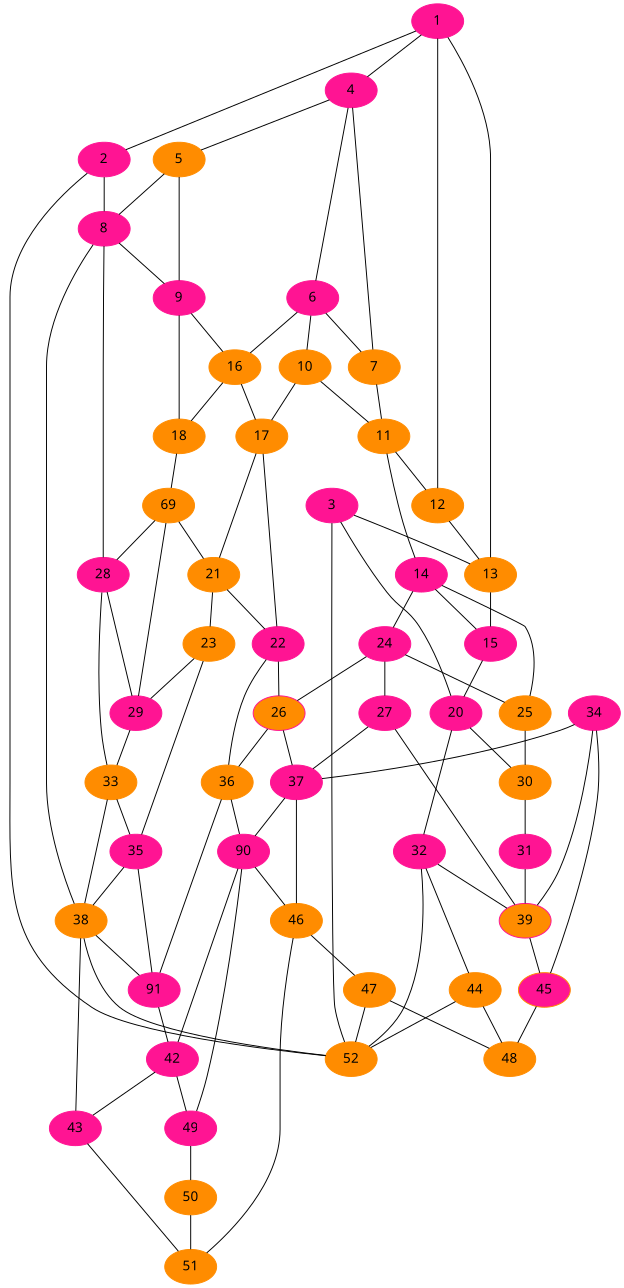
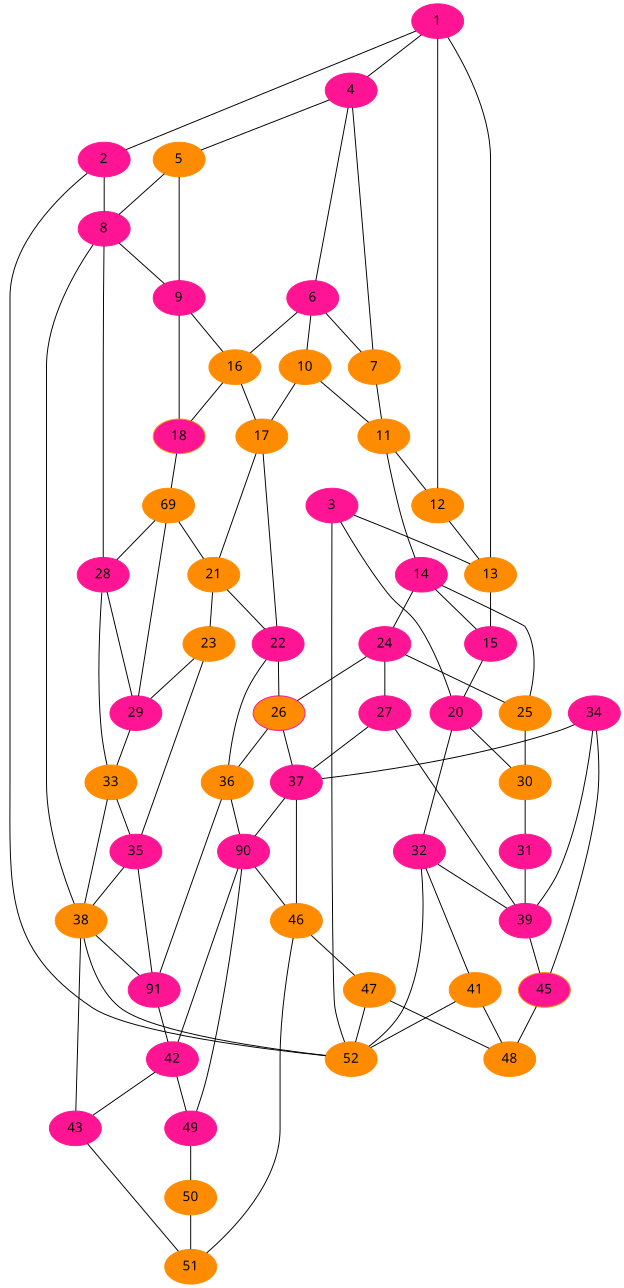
(179, 436) -> (179, 436)
(525, 921) -> (525, 921)
(475, 990) -> (475, 990)
